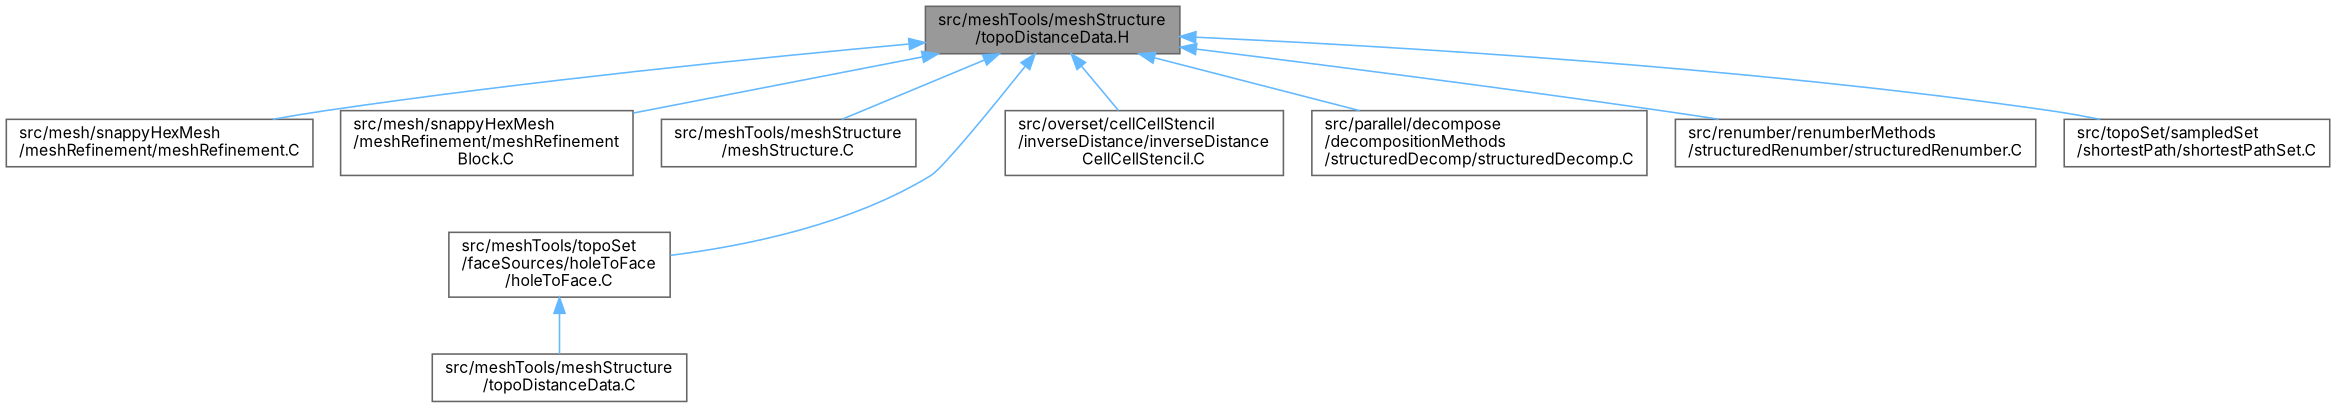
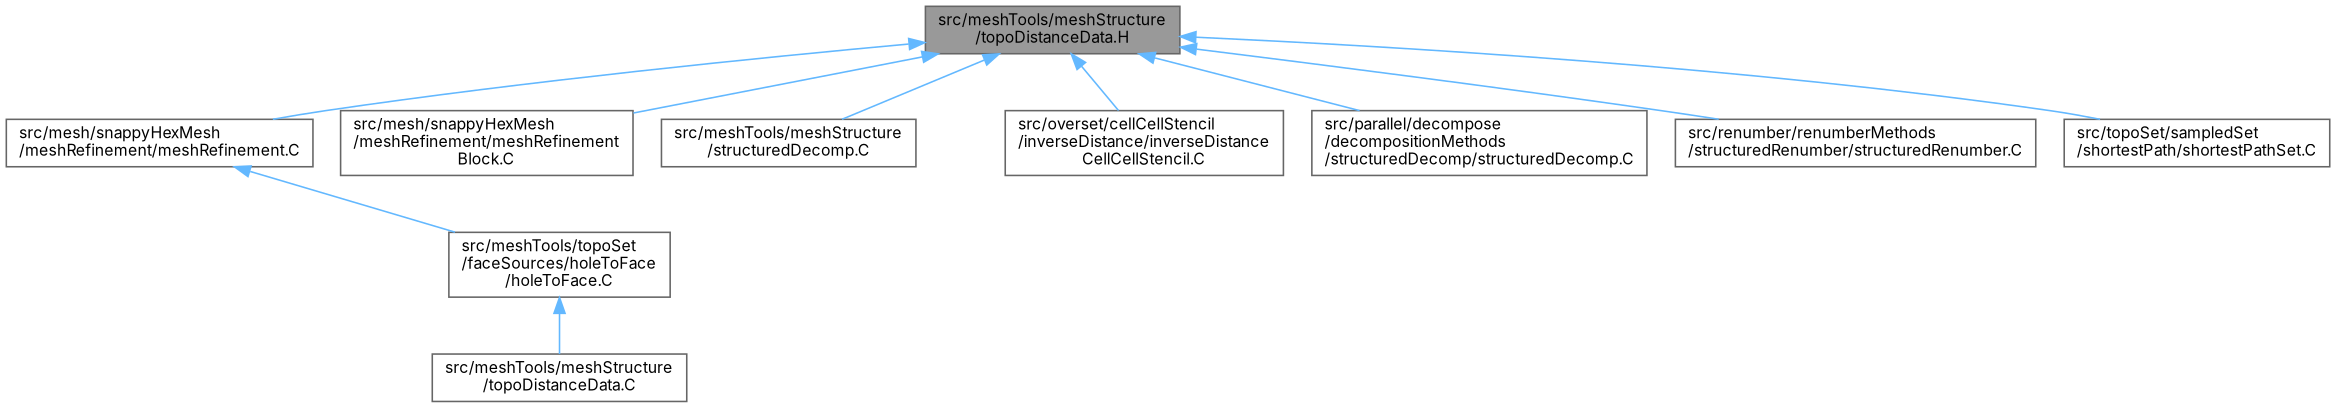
(789, 143) -> (789, 143)
(873, 205) -> (353, 202)
